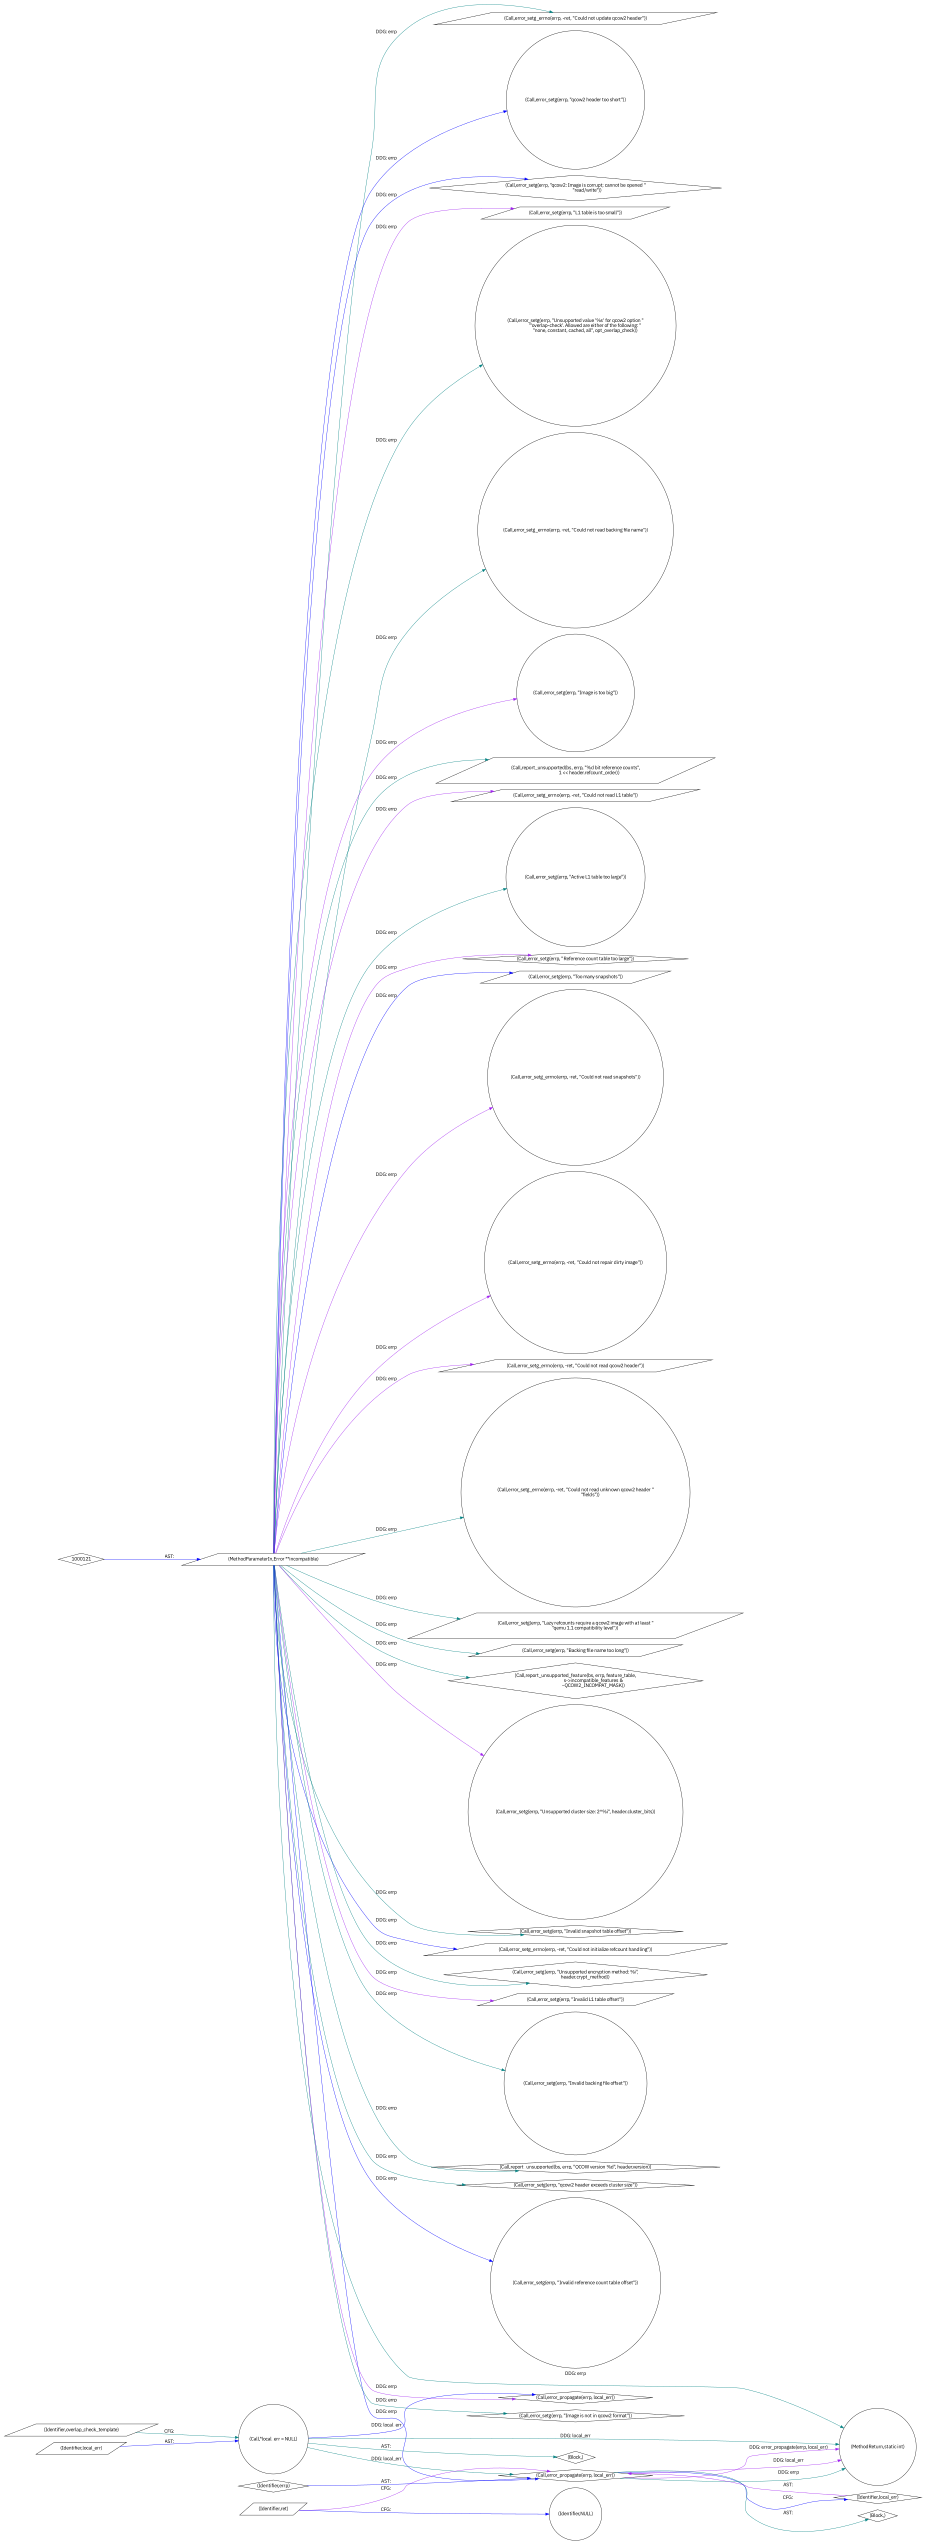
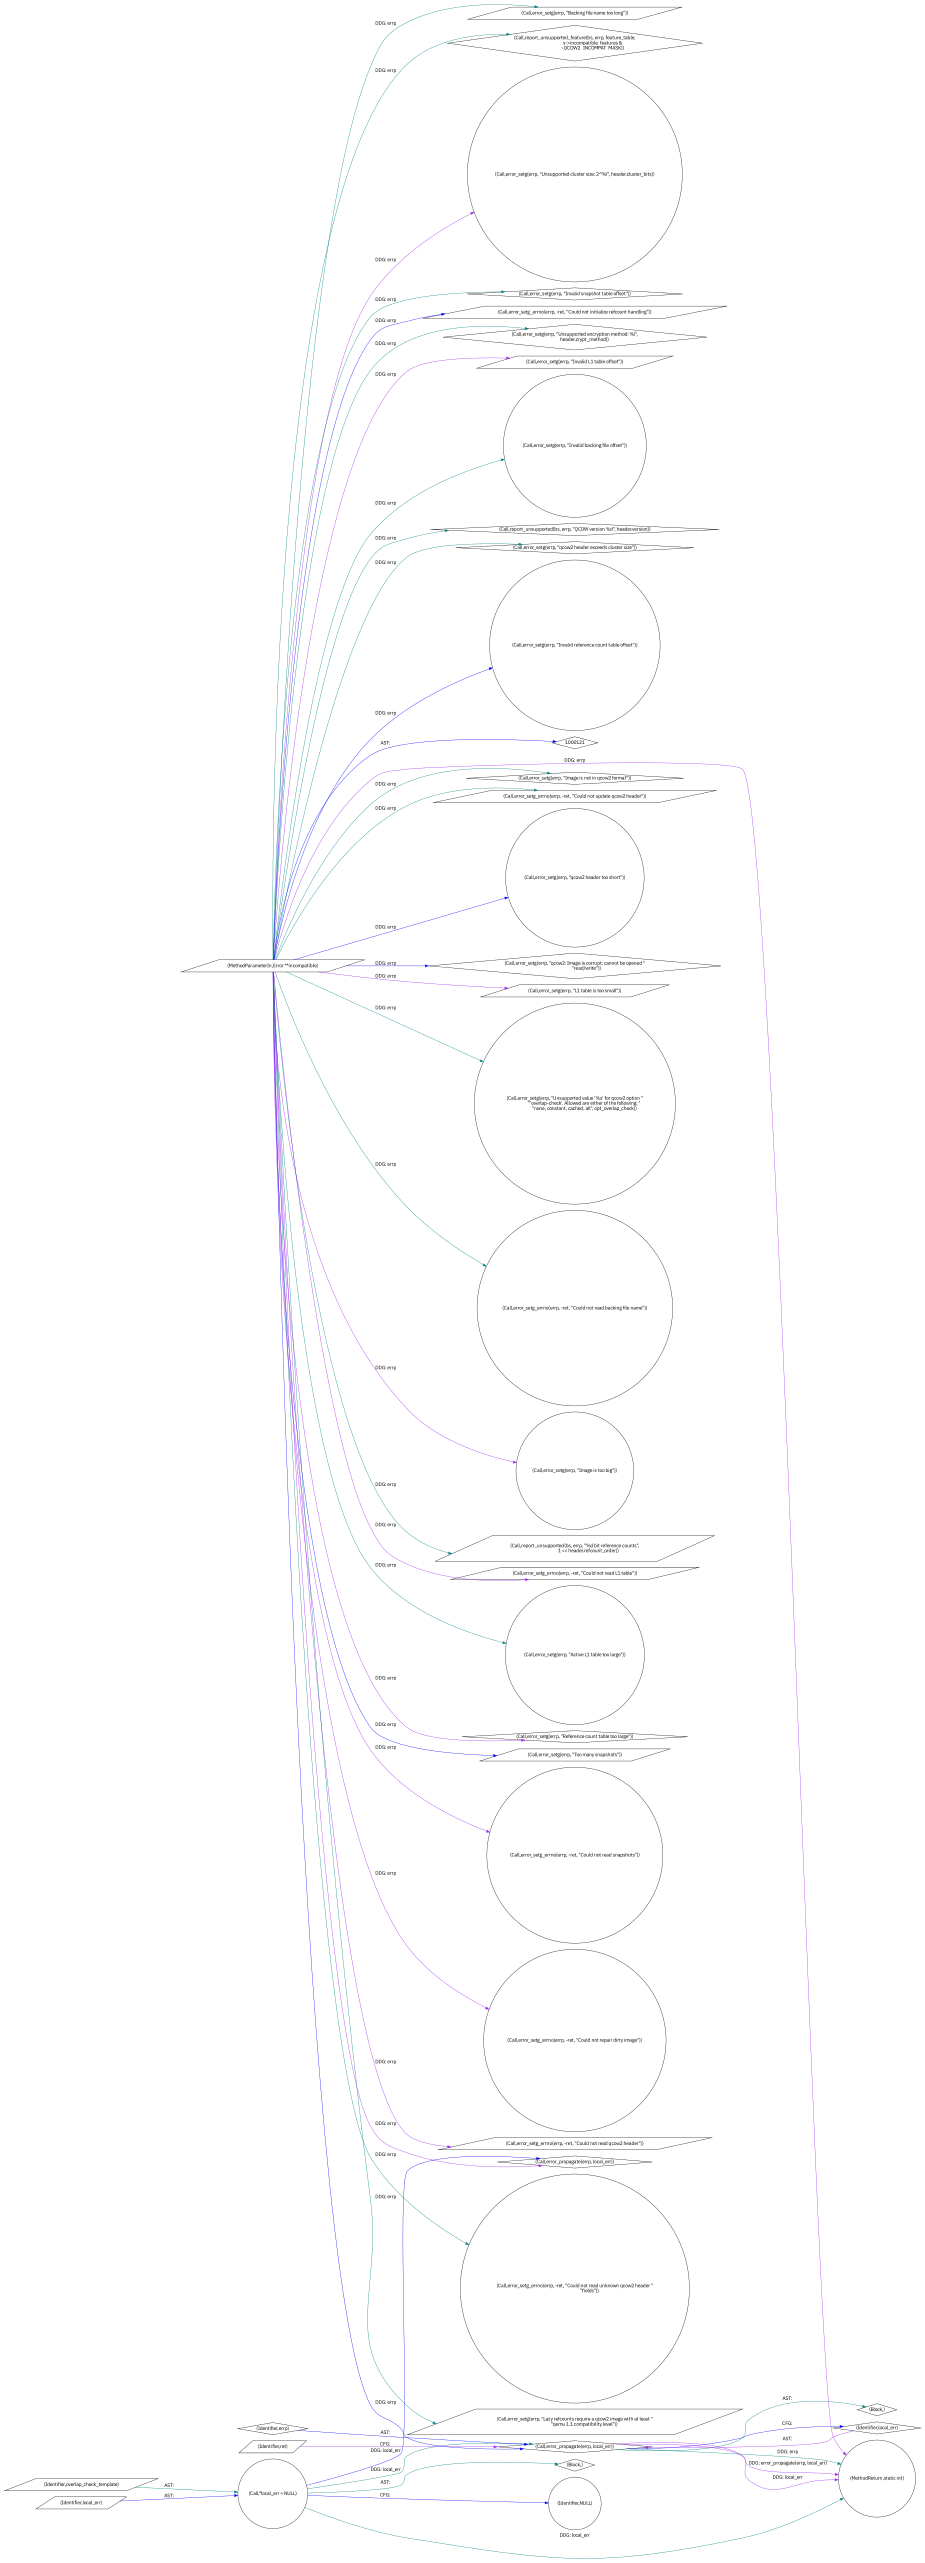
(151, 1559) -> (352, 771)
(328, 2199) -> (782, 1322)
(170, 2432) -> (170, 2486)
(422, 2513) -> (426, 2500)
